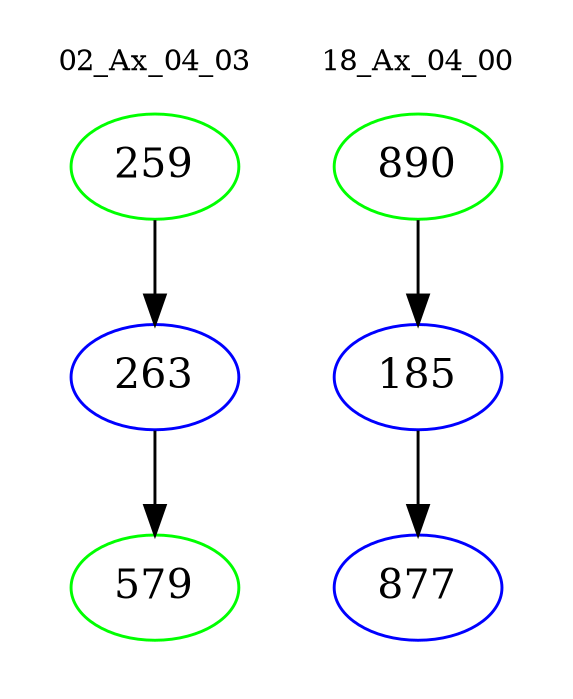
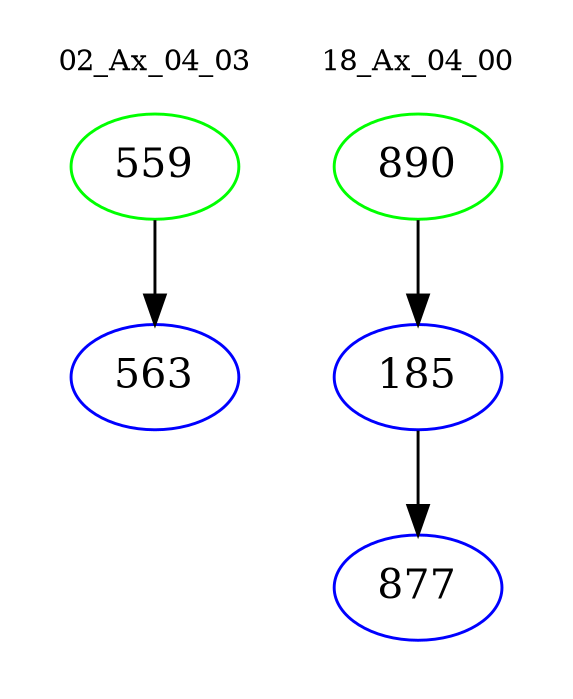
(155, 167) -> (155, 167)
(155, 377) -> (155, 377)
(155, 588) -> none
